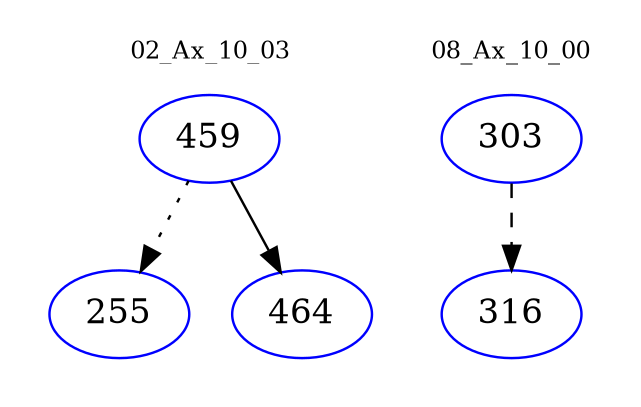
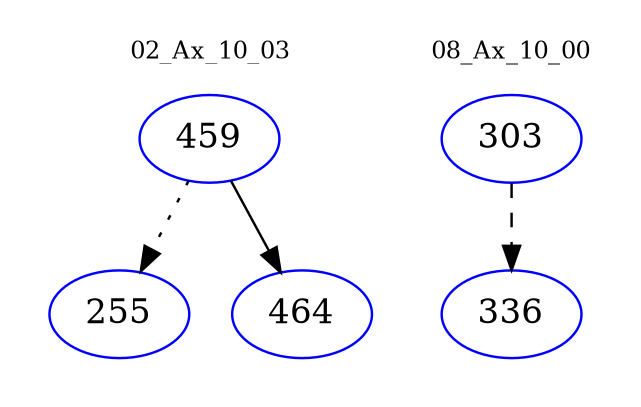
(512, 314) -> (512, 314)
